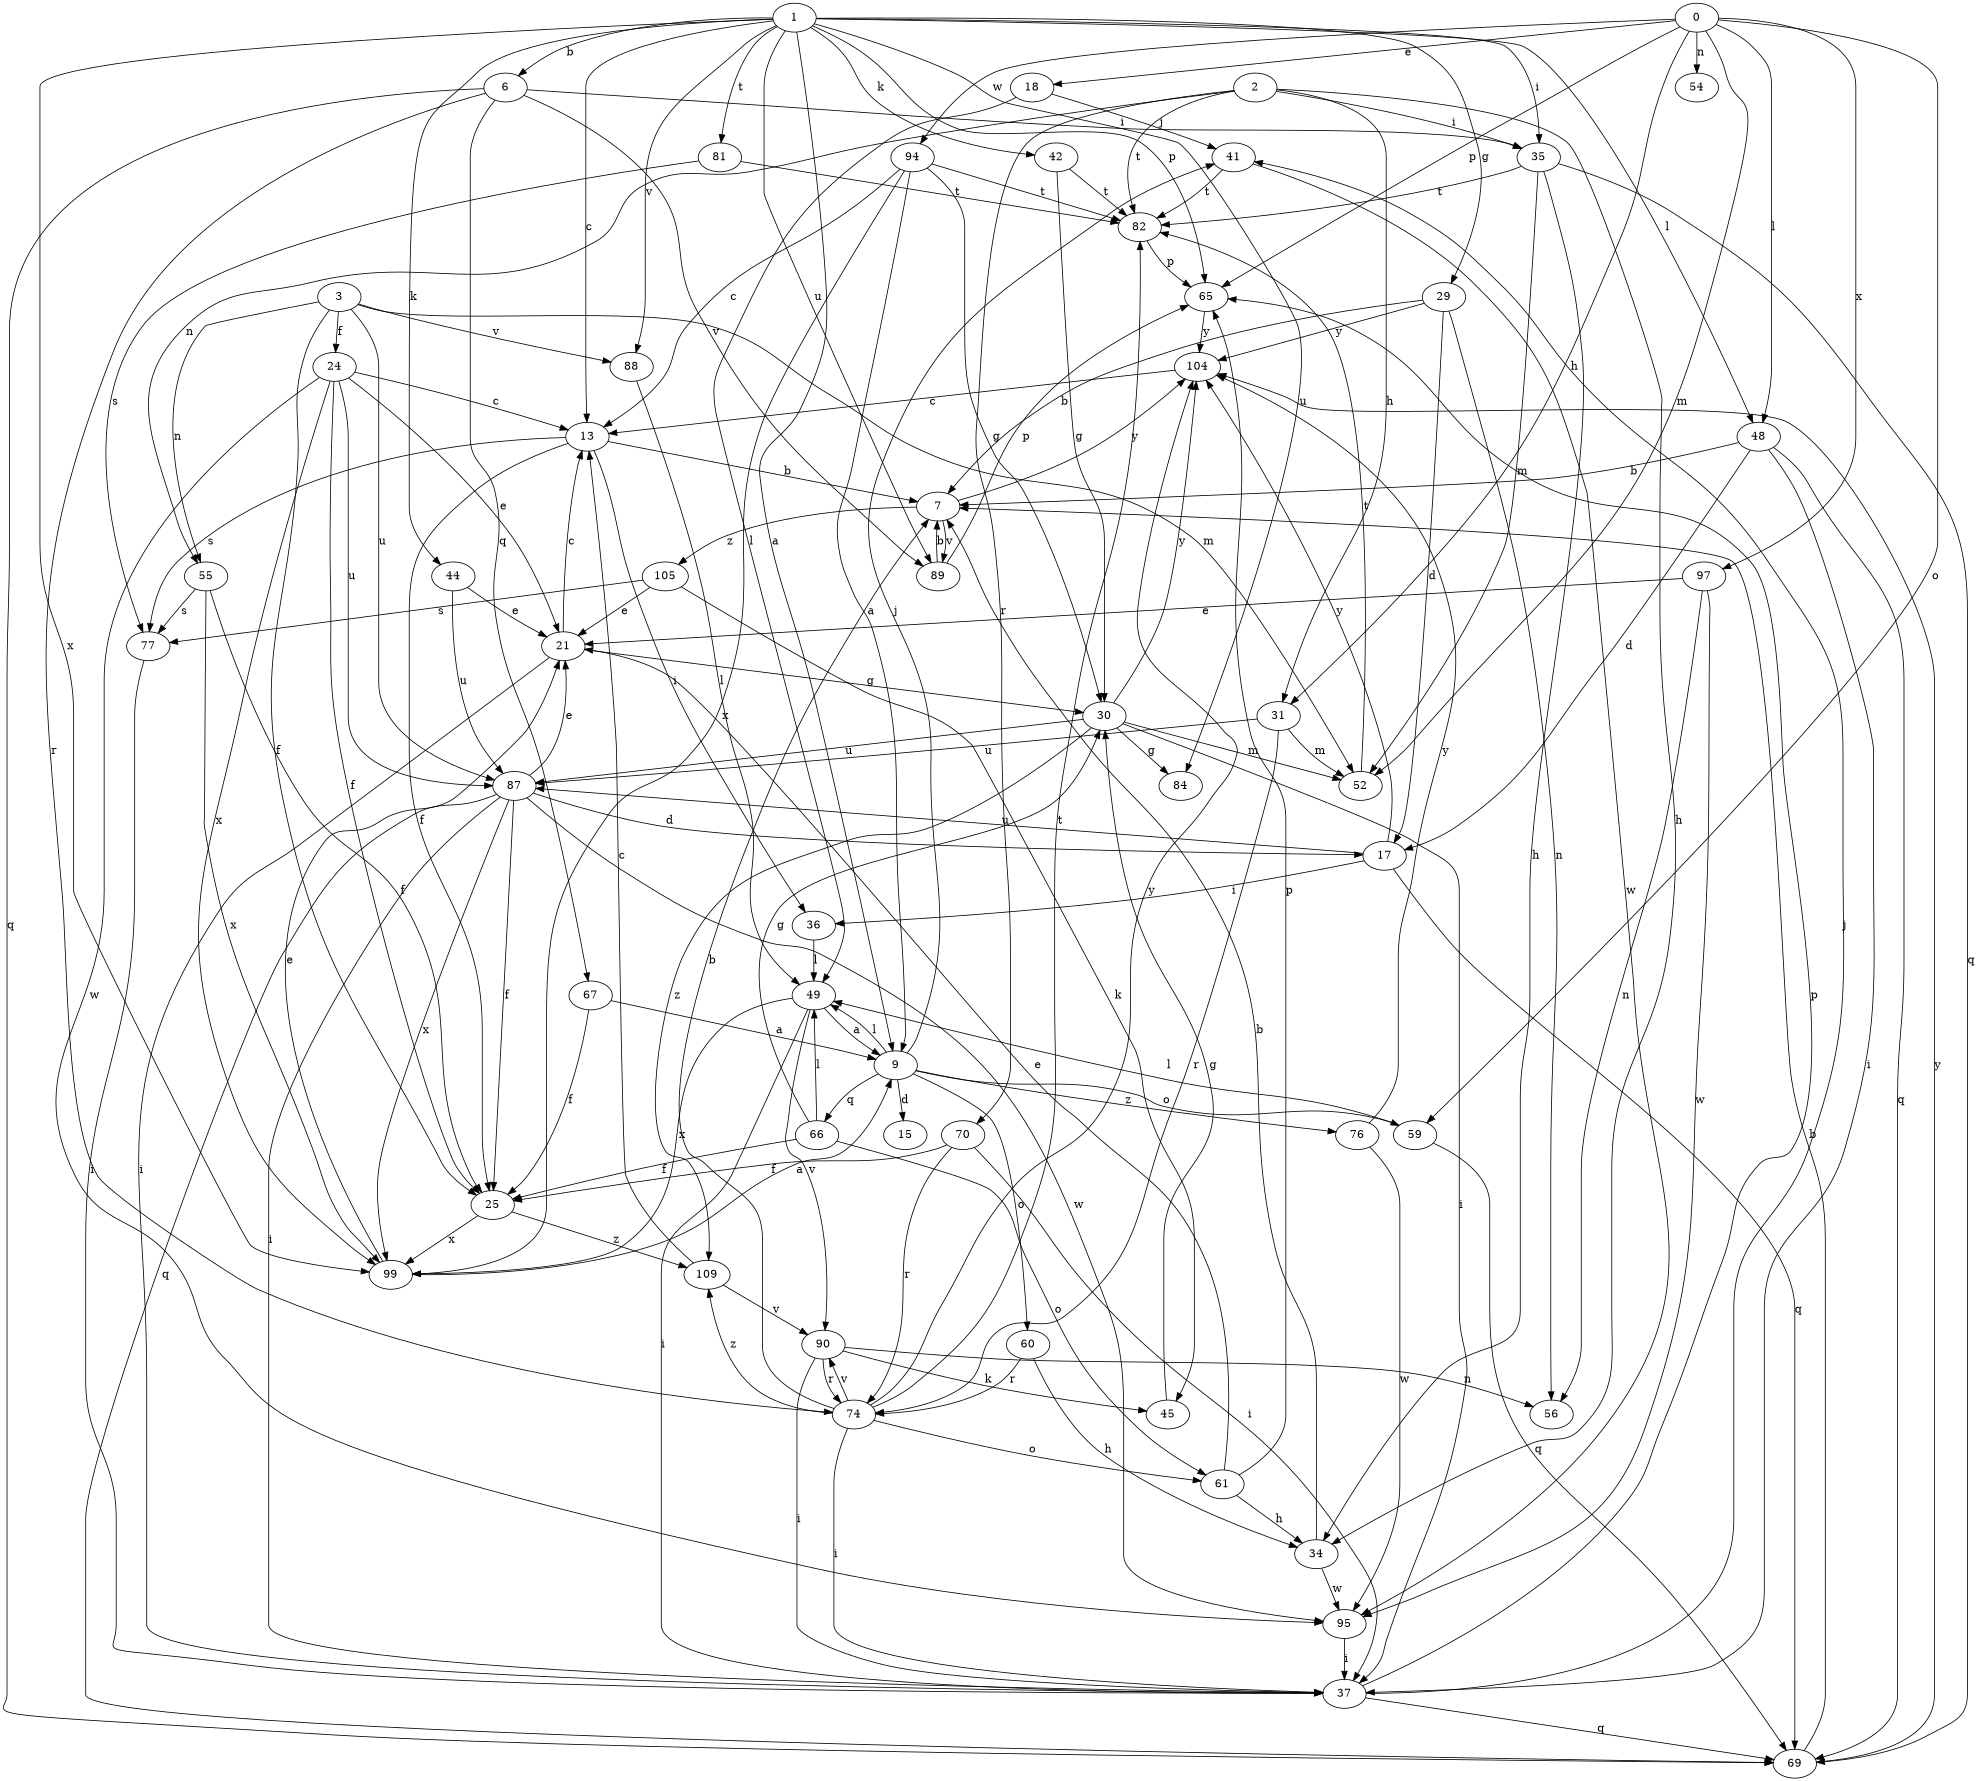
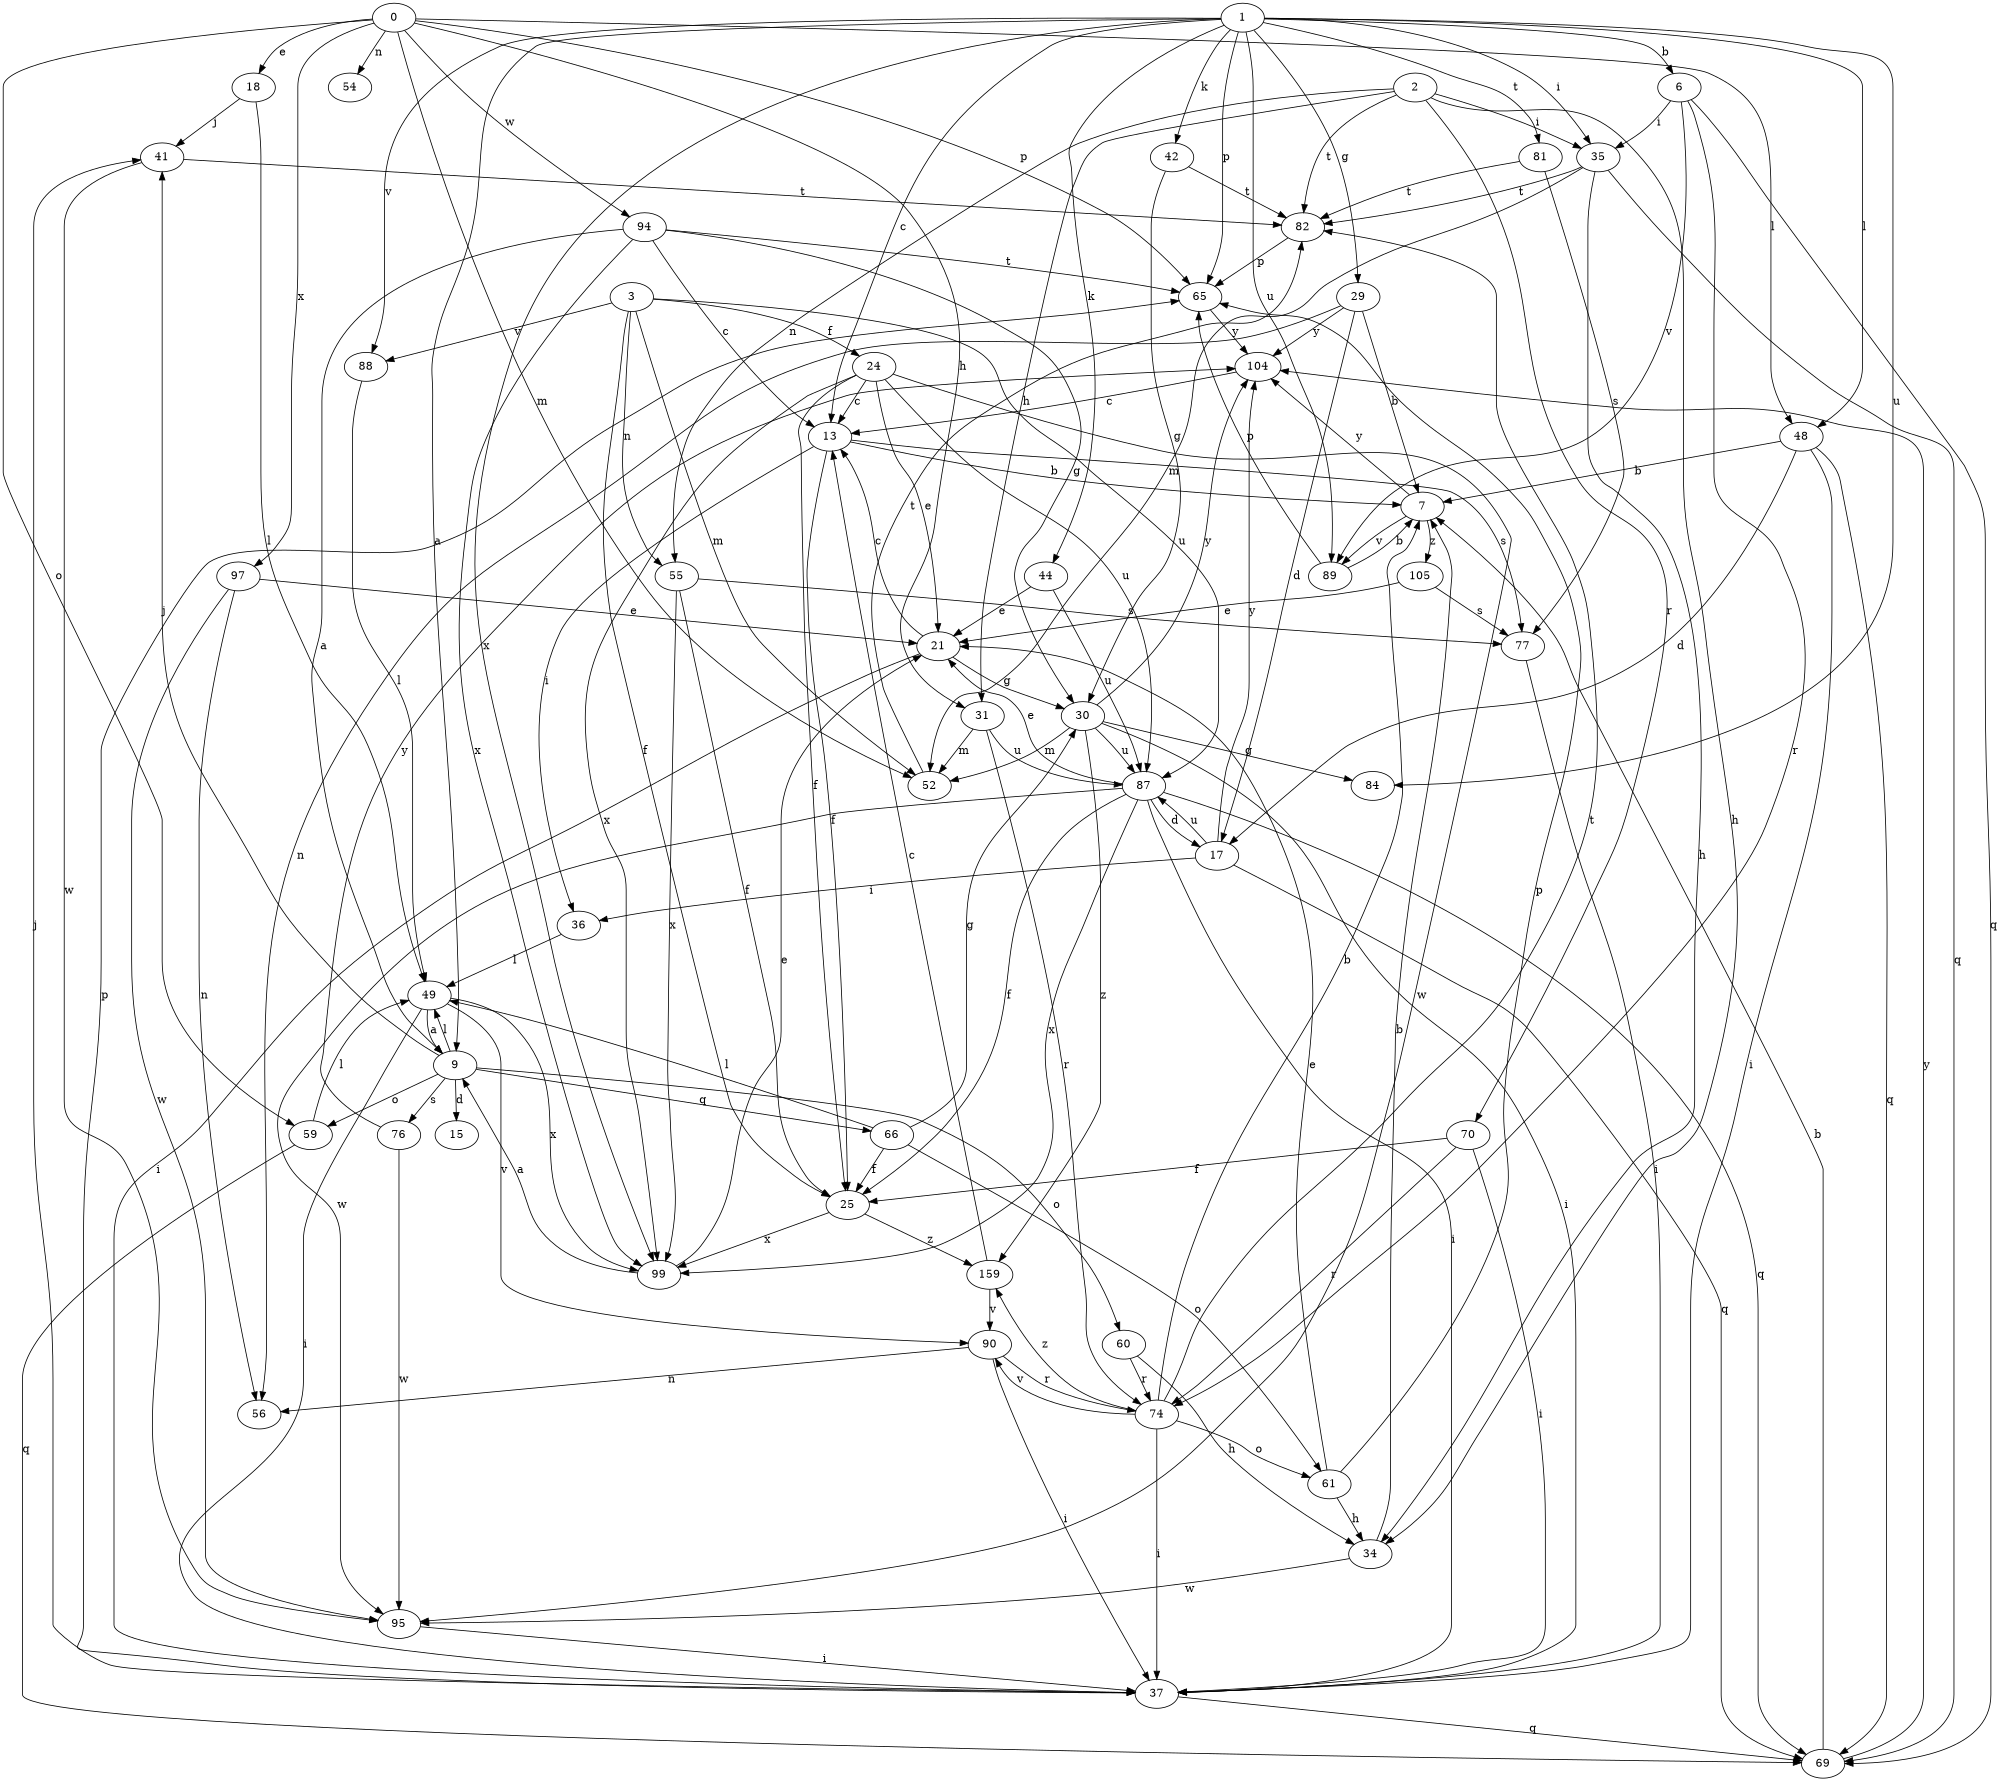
(1022, 191) -> (919, 256)
(1141, 906) -> none
(591, 995) -> none
(1129, 1100) -> (433, 1100)
(707, 1275) -> (990, 1275)
(1168, 1414) -> none
